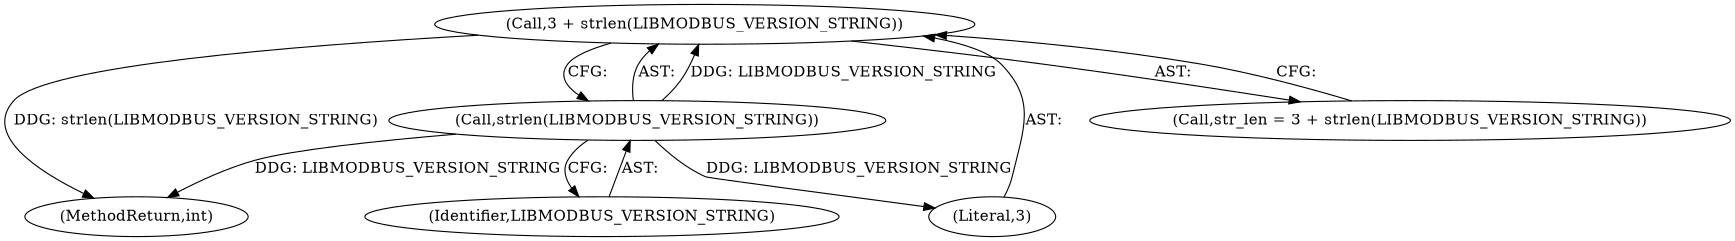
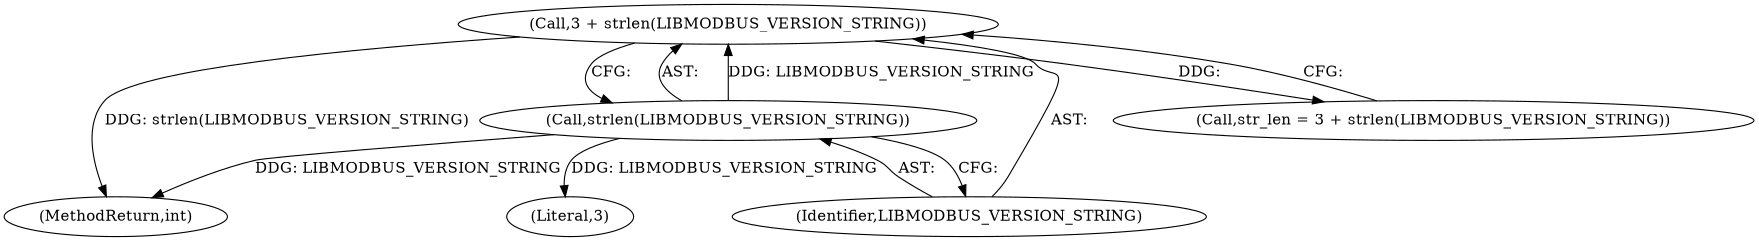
(1176, 72) -> (1202, 72)
(1020, 93) -> (1057, 76)
